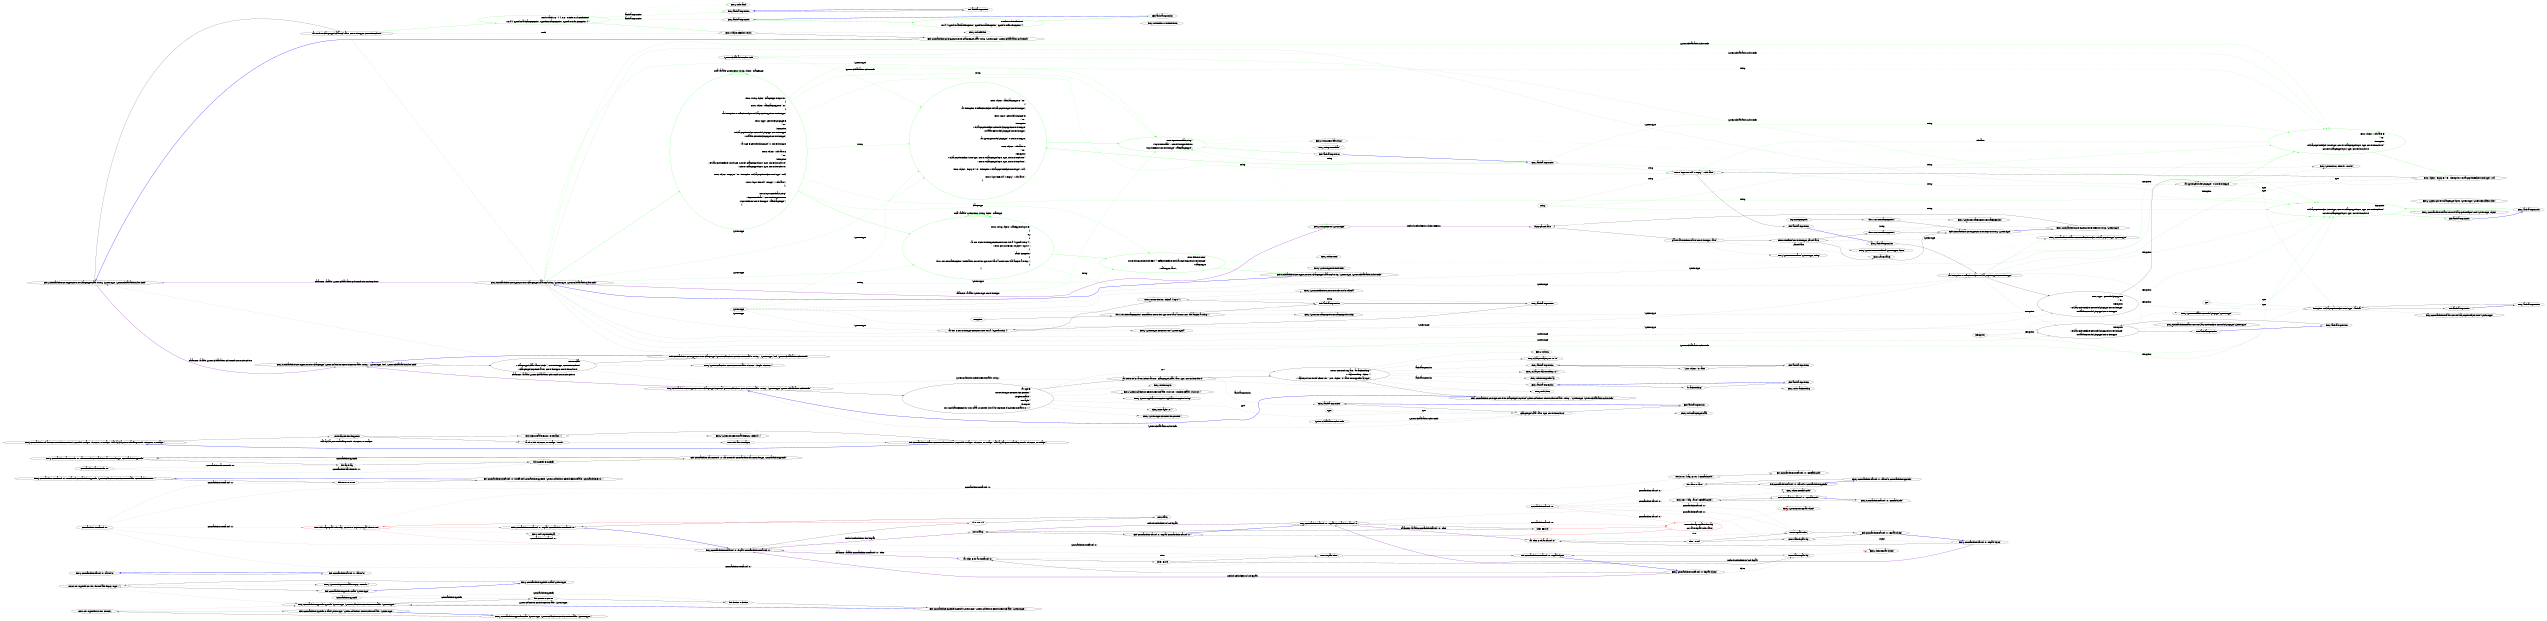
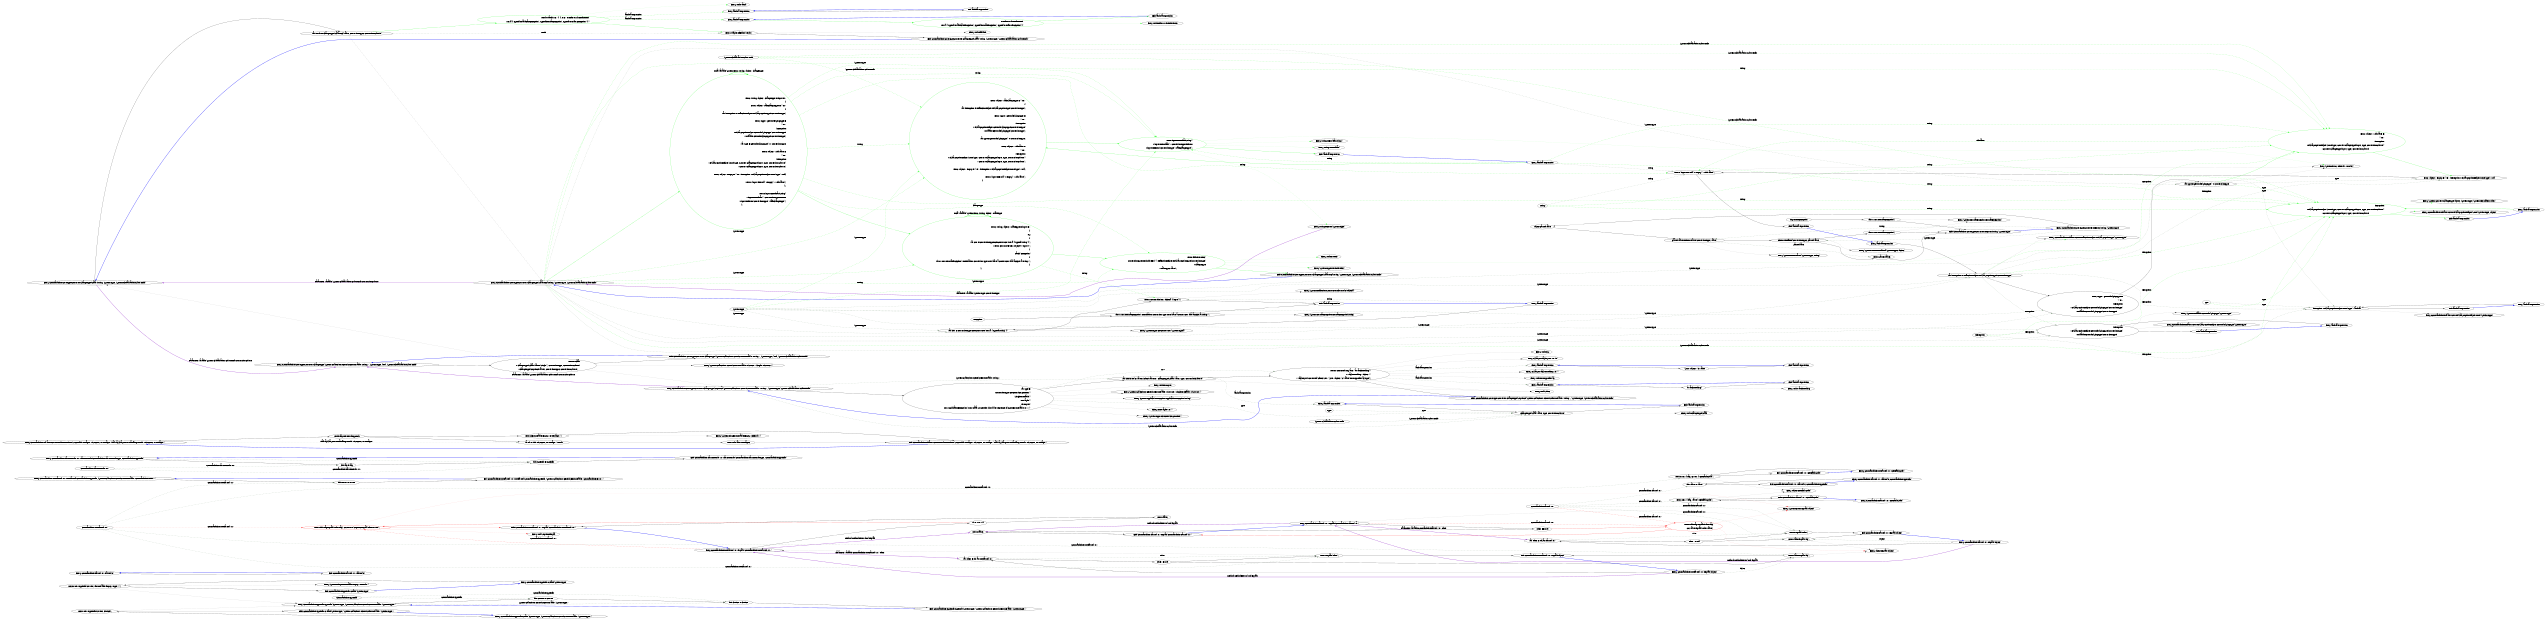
(1440, 227) -> none
none -> (1882, 471)
